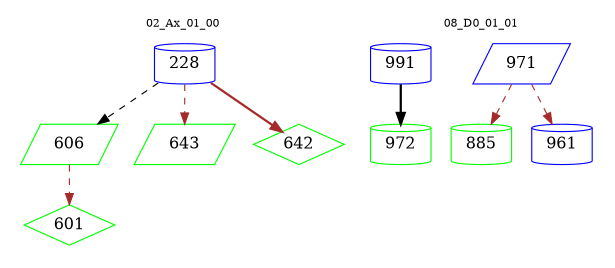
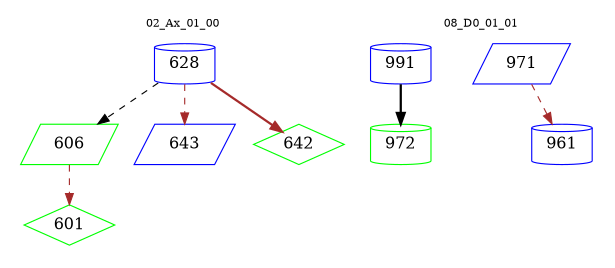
(185, 64) -> (185, 64)
(185, 144) -> (185, 144)
(481, 144) -> none
